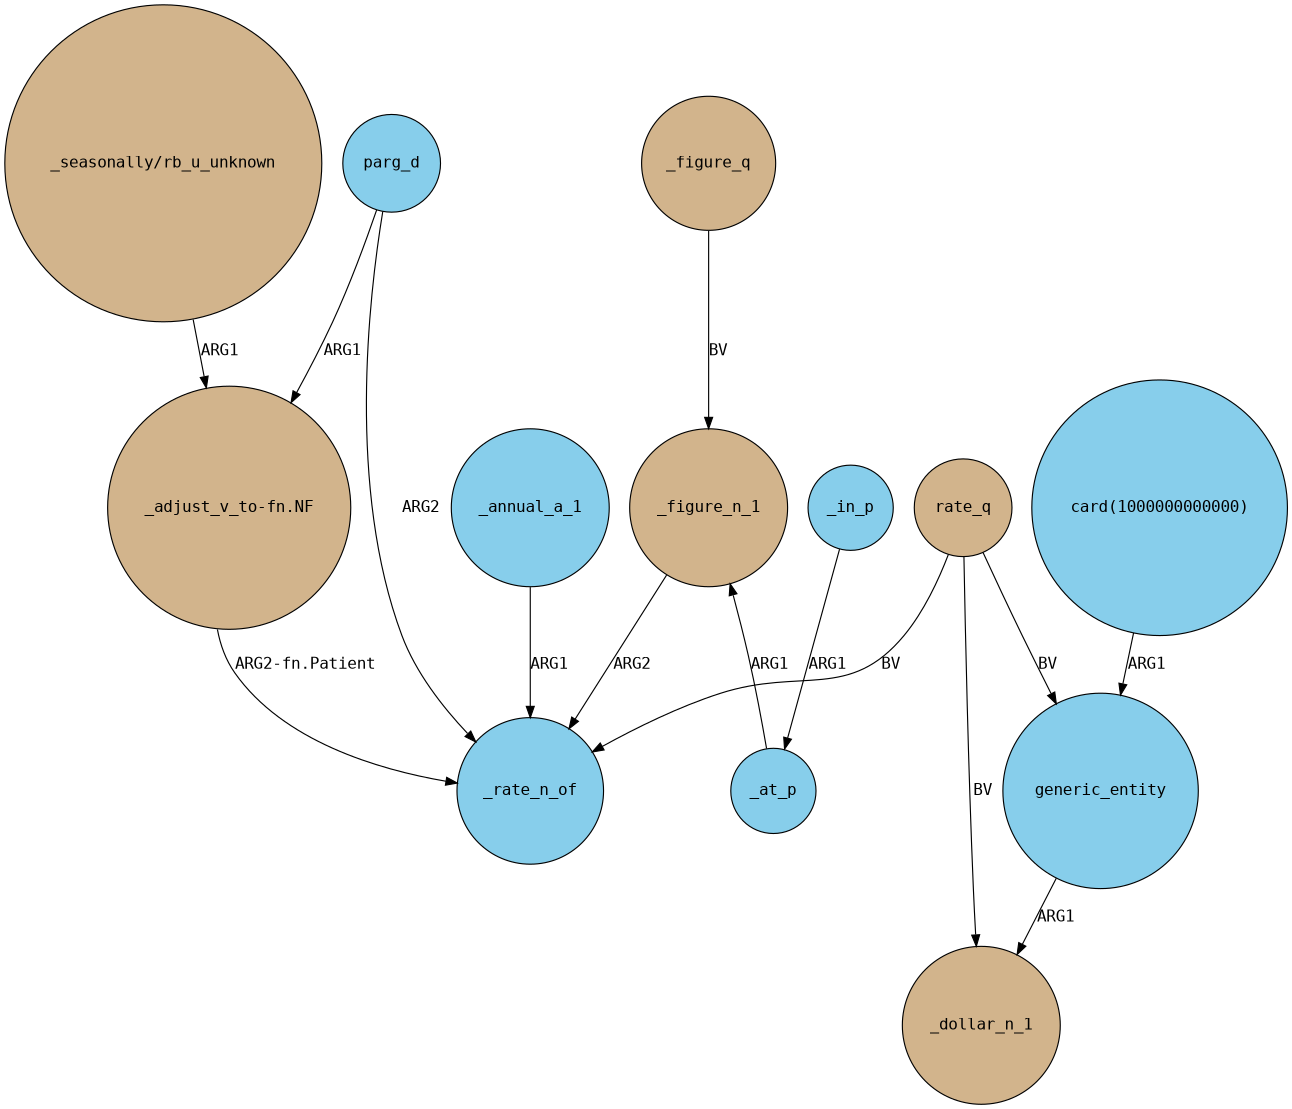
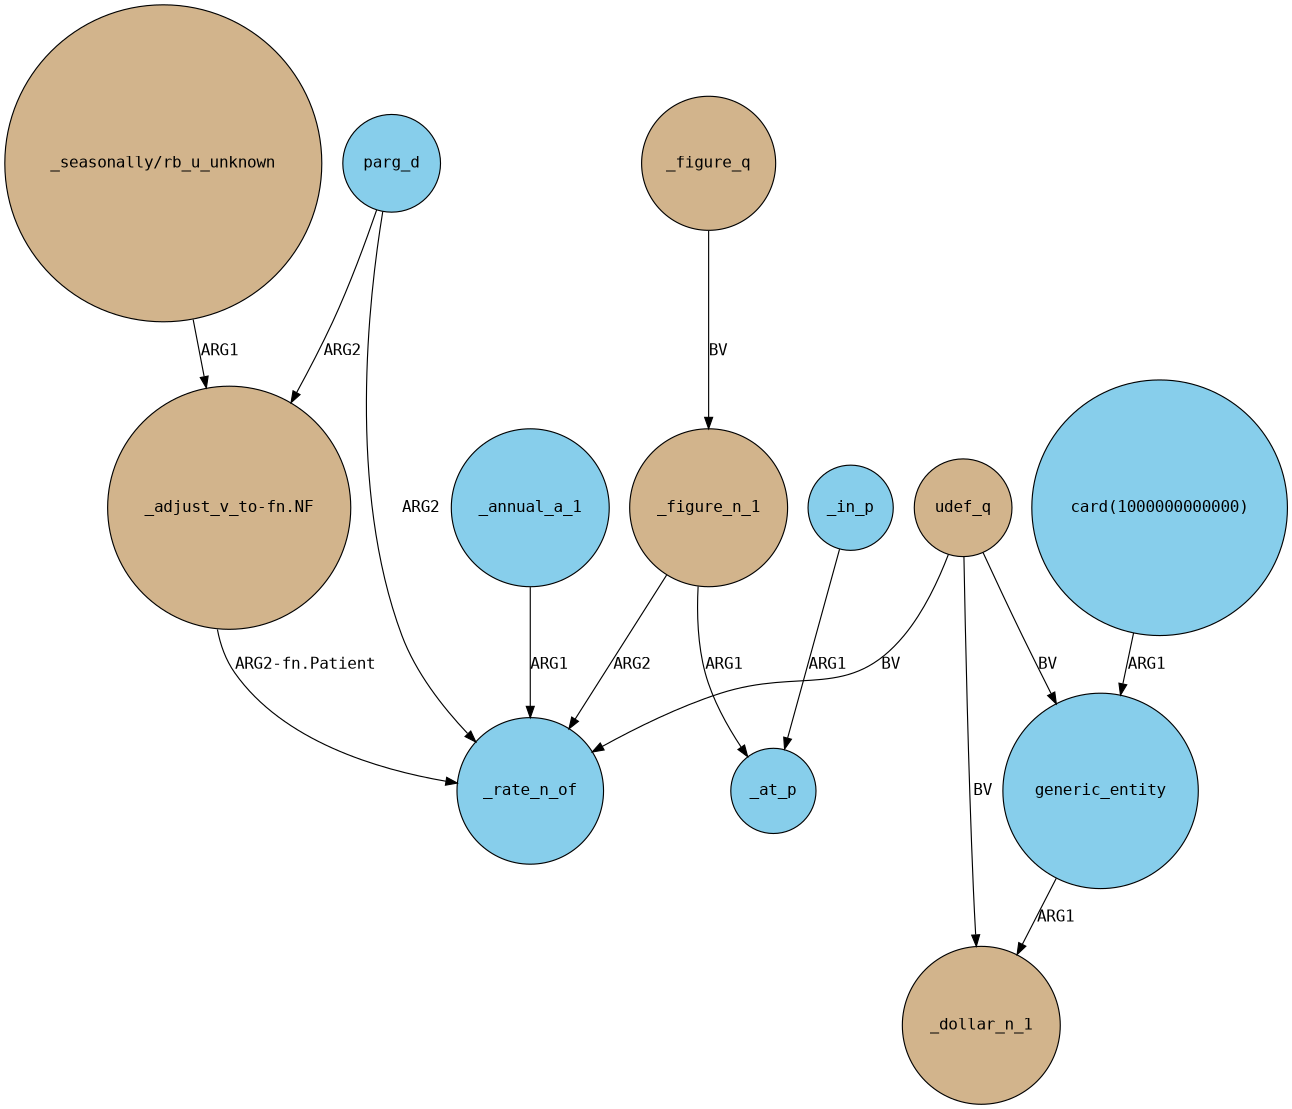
(343, 351) -> (343, 351)
(963, 508) -> (963, 508)
(752, 672) -> (705, 671)
